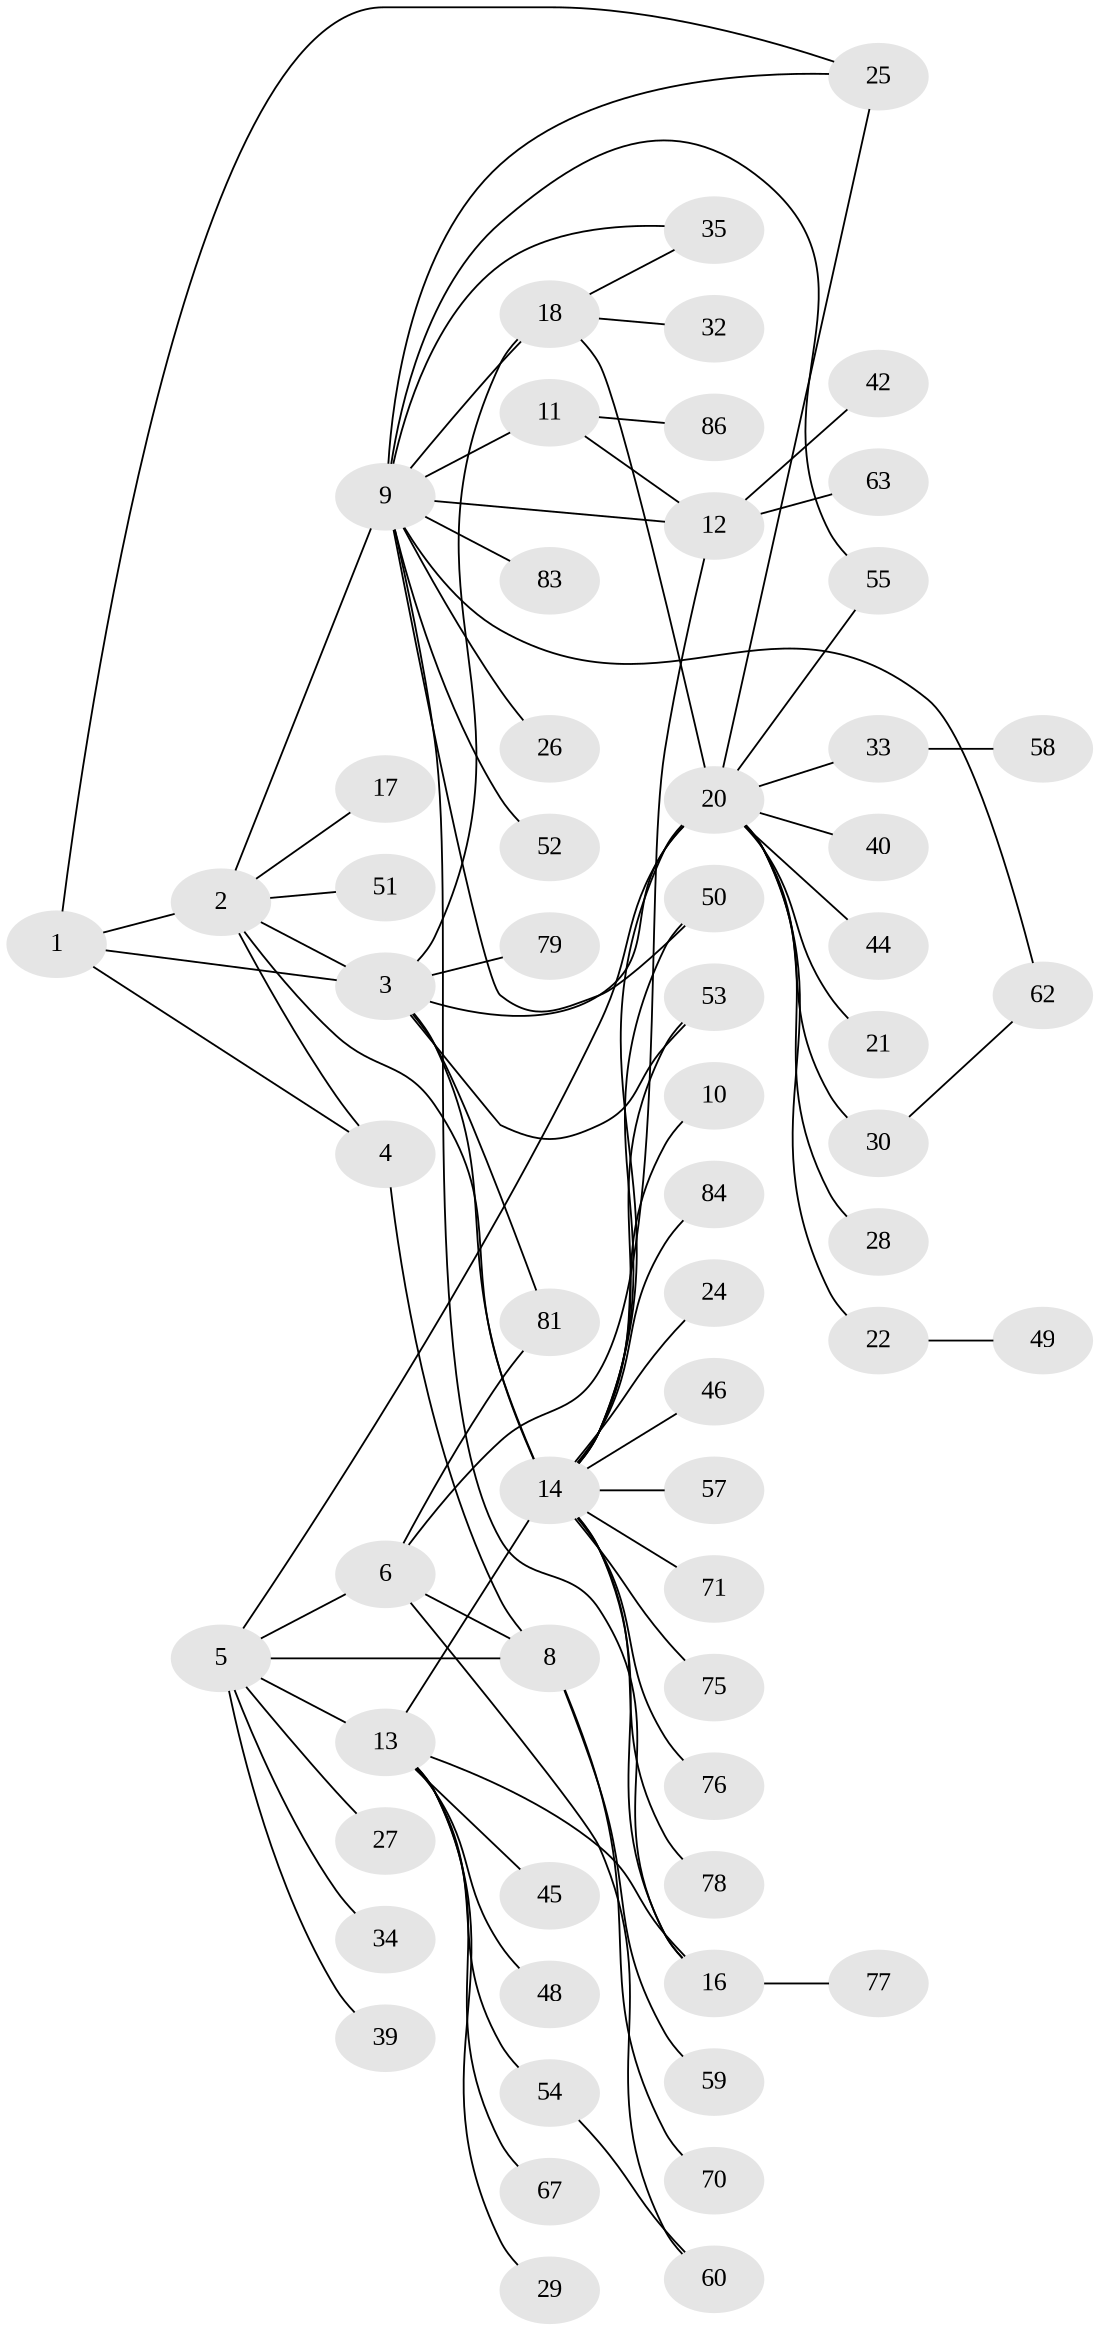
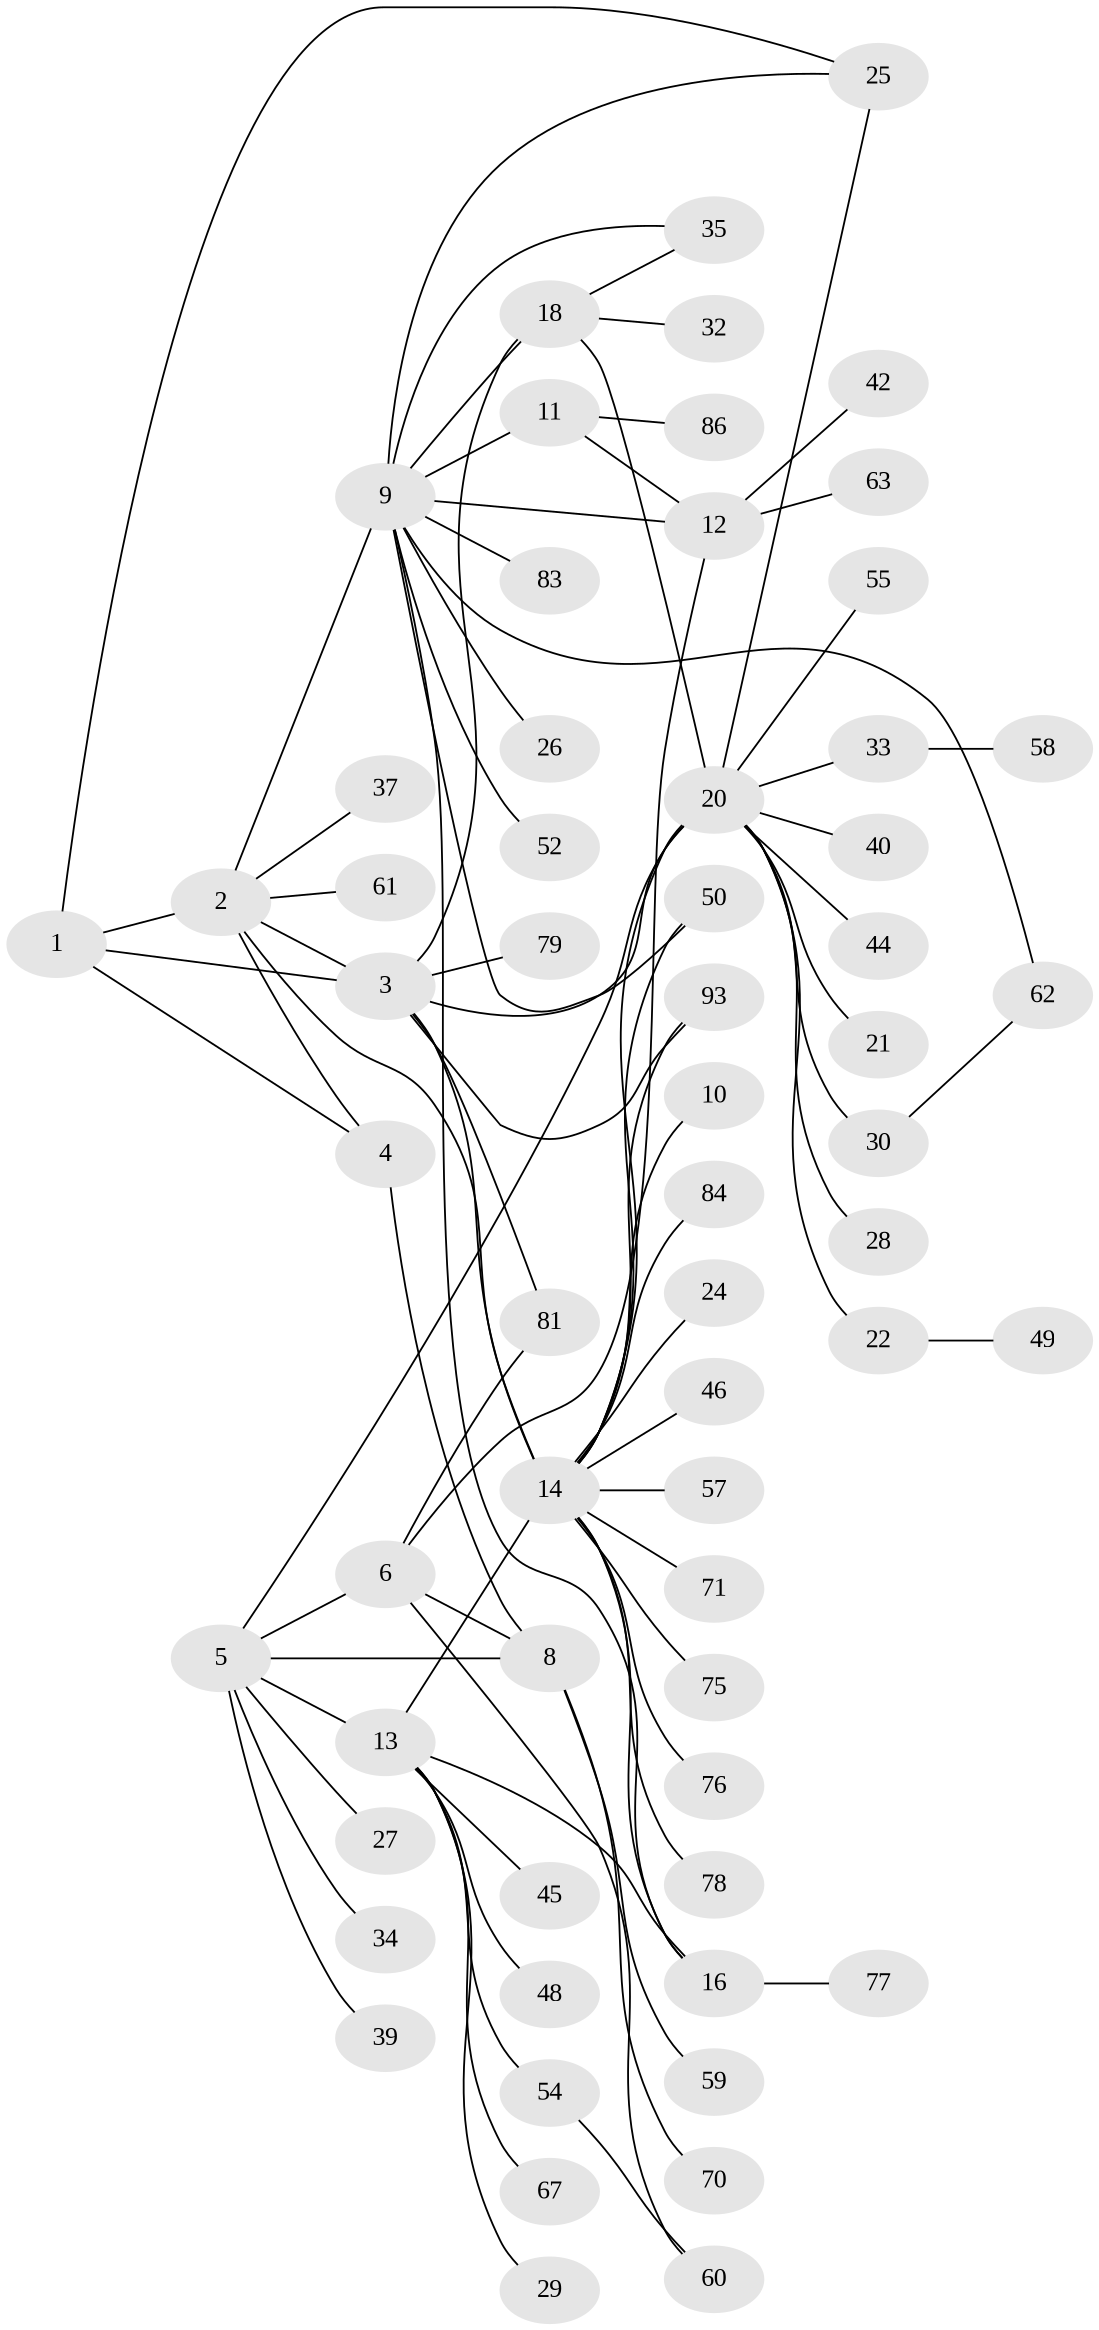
(691, 144) -> none
(385, 789) -> (385, 789)
(385, 888) -> (385, 888)
(714, 997) -> (714, 997)
